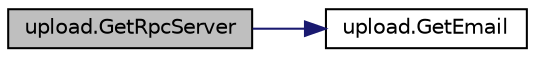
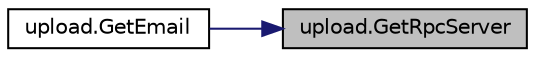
(279, 29) -> (236, 29)
